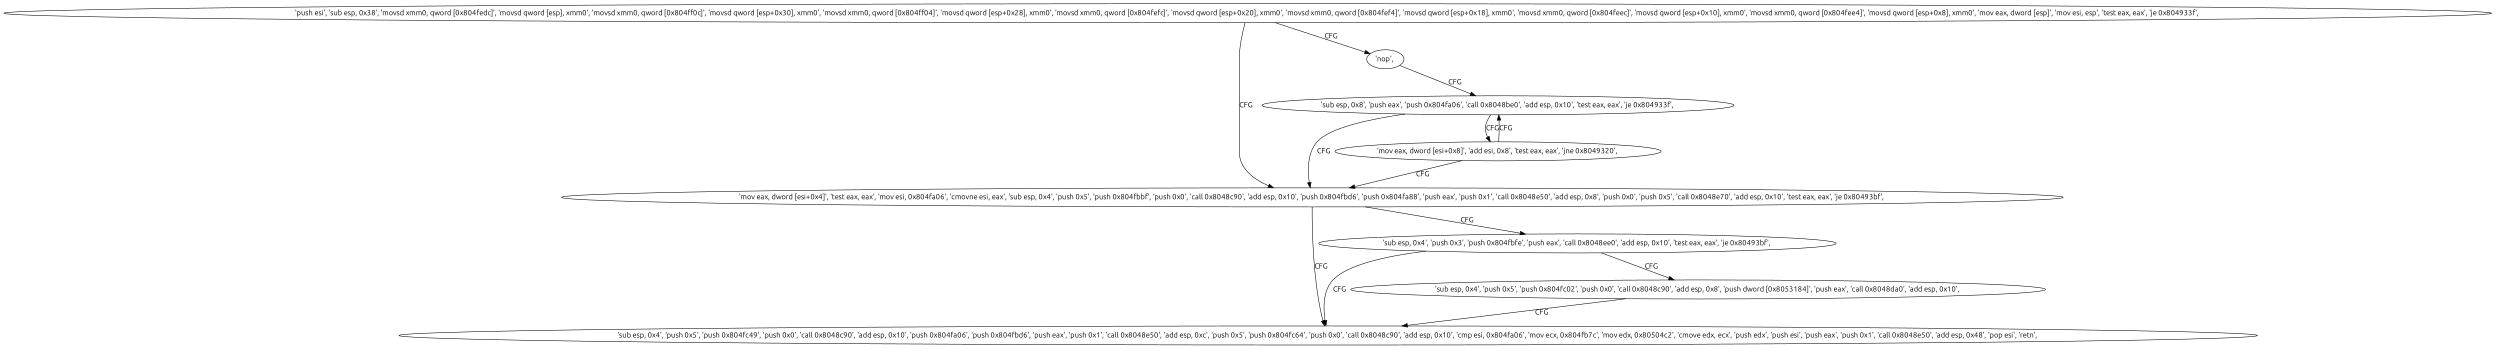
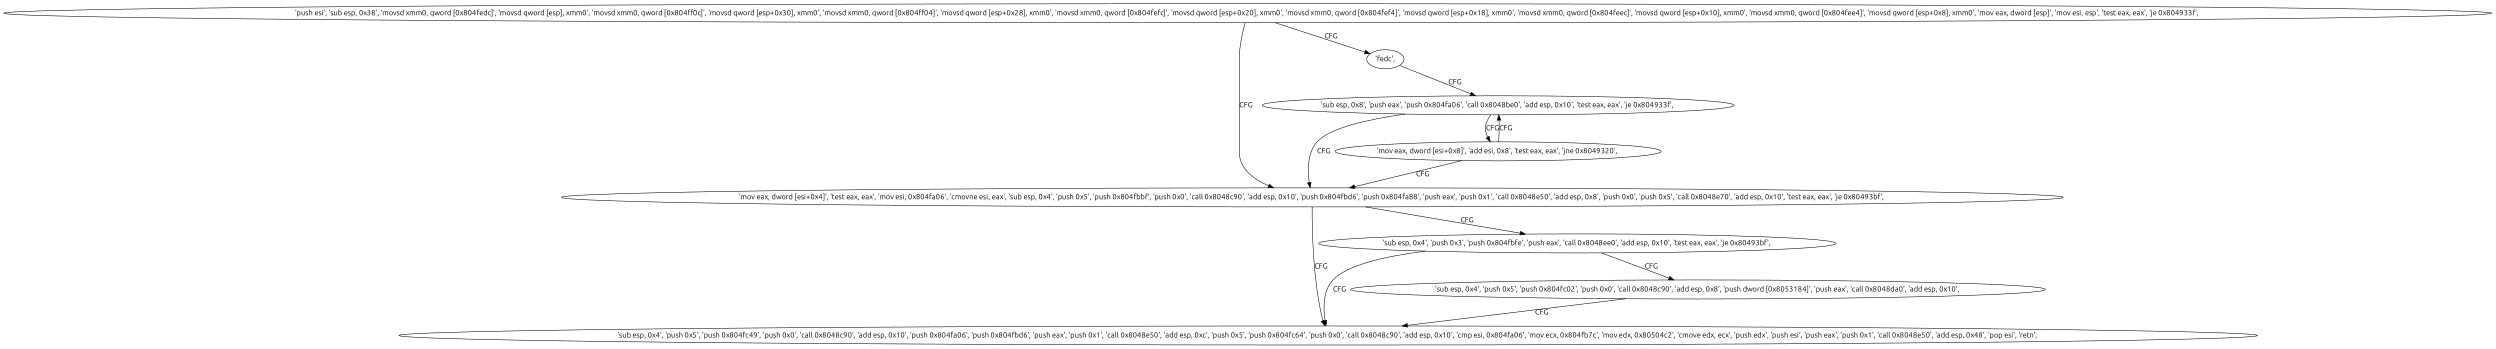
(1385, 59) -> (1385, 59)
